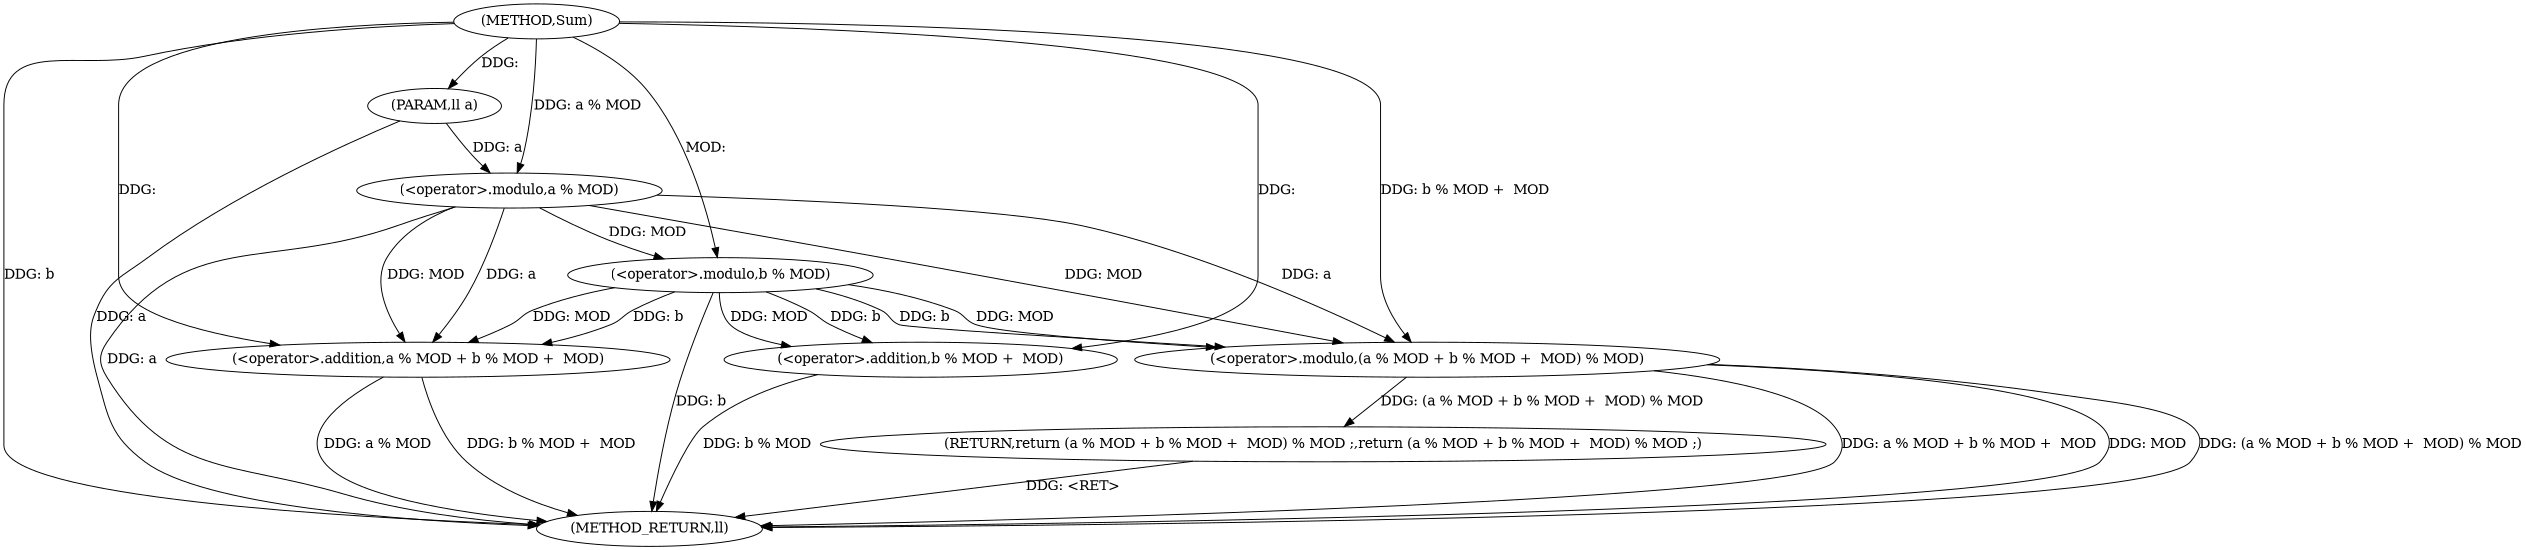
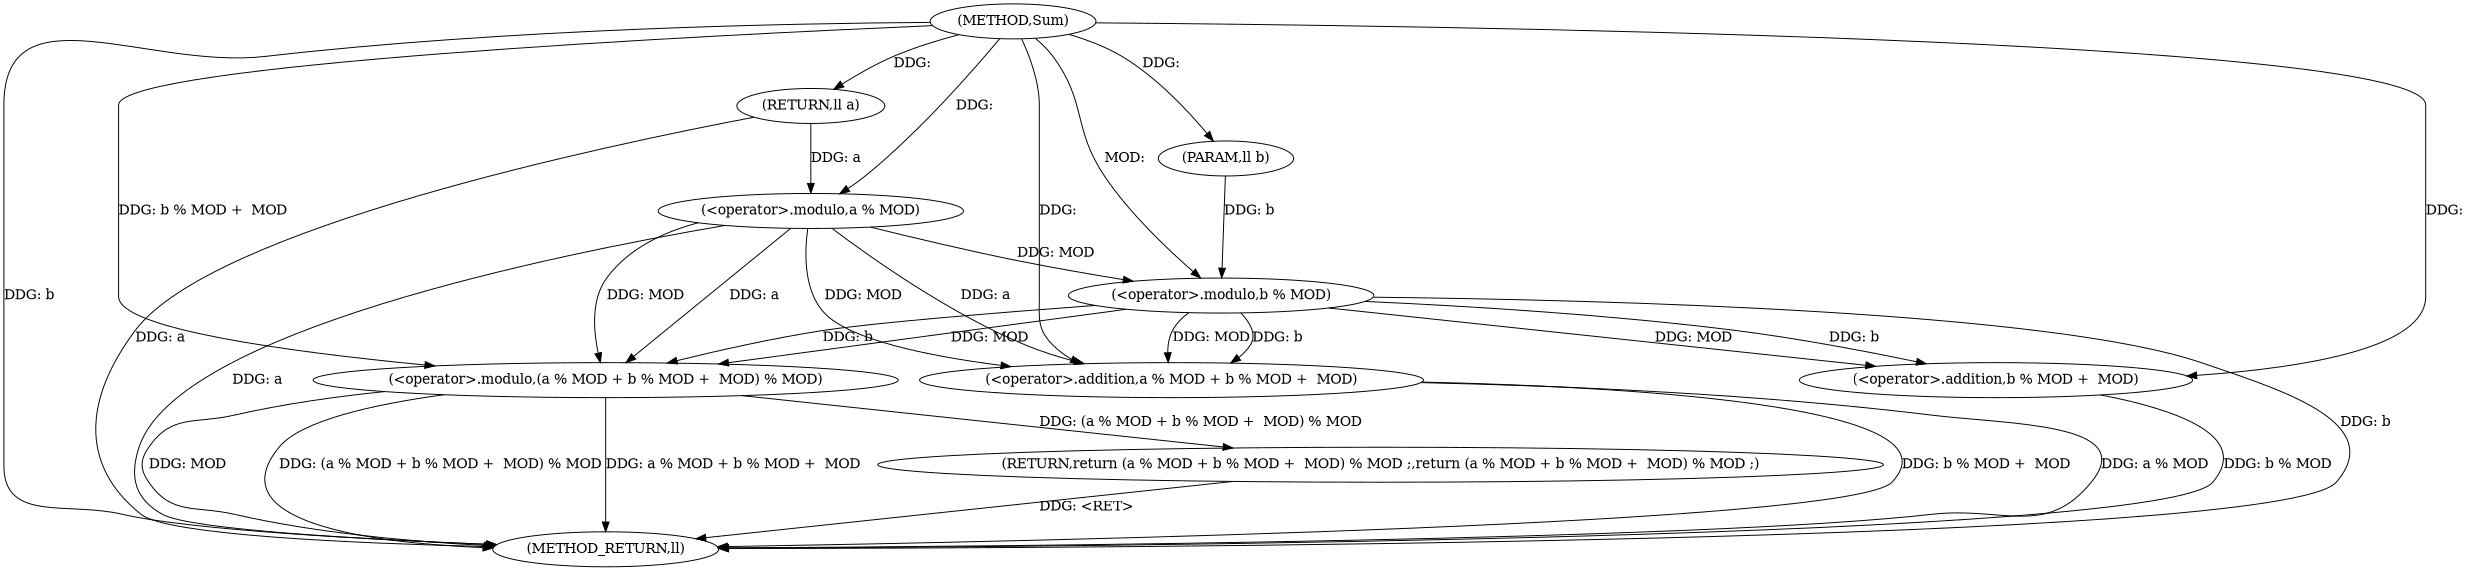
(435, 106) -> (811, 106)
(588, 106) -> (977, 106)
none -> (1226, 158)
